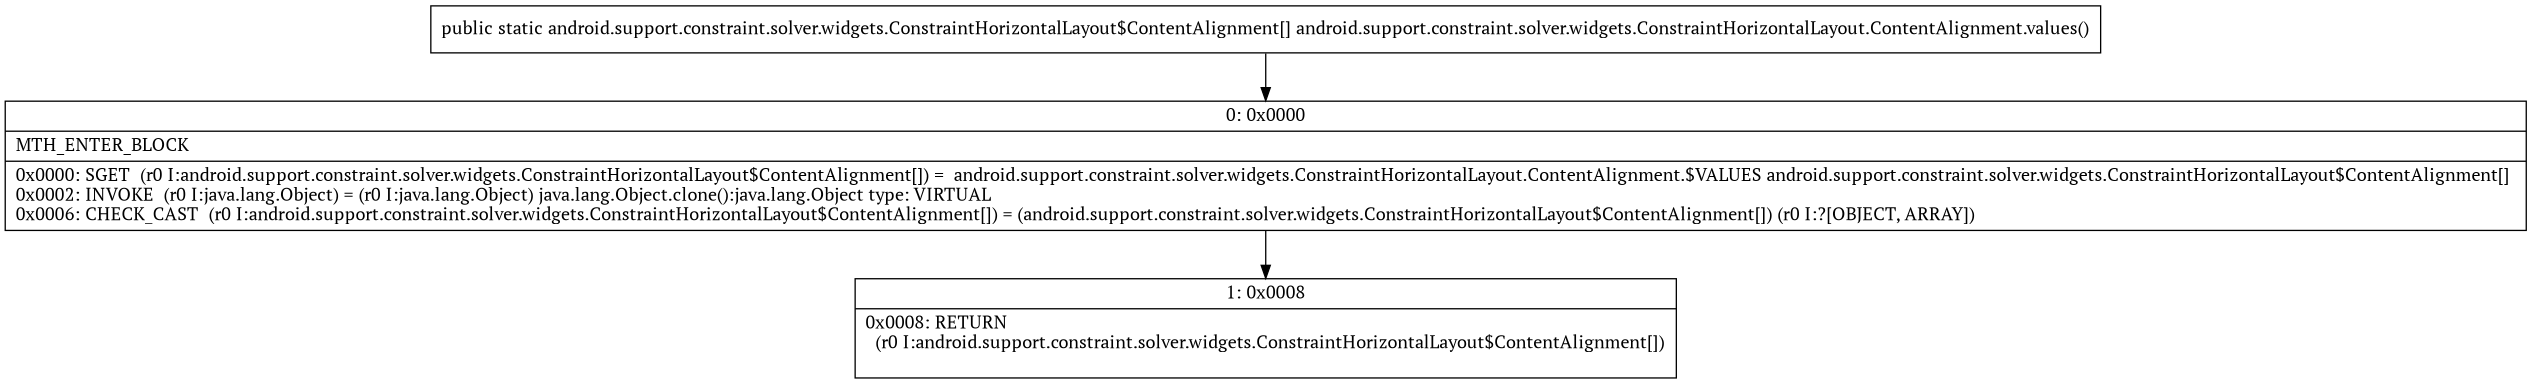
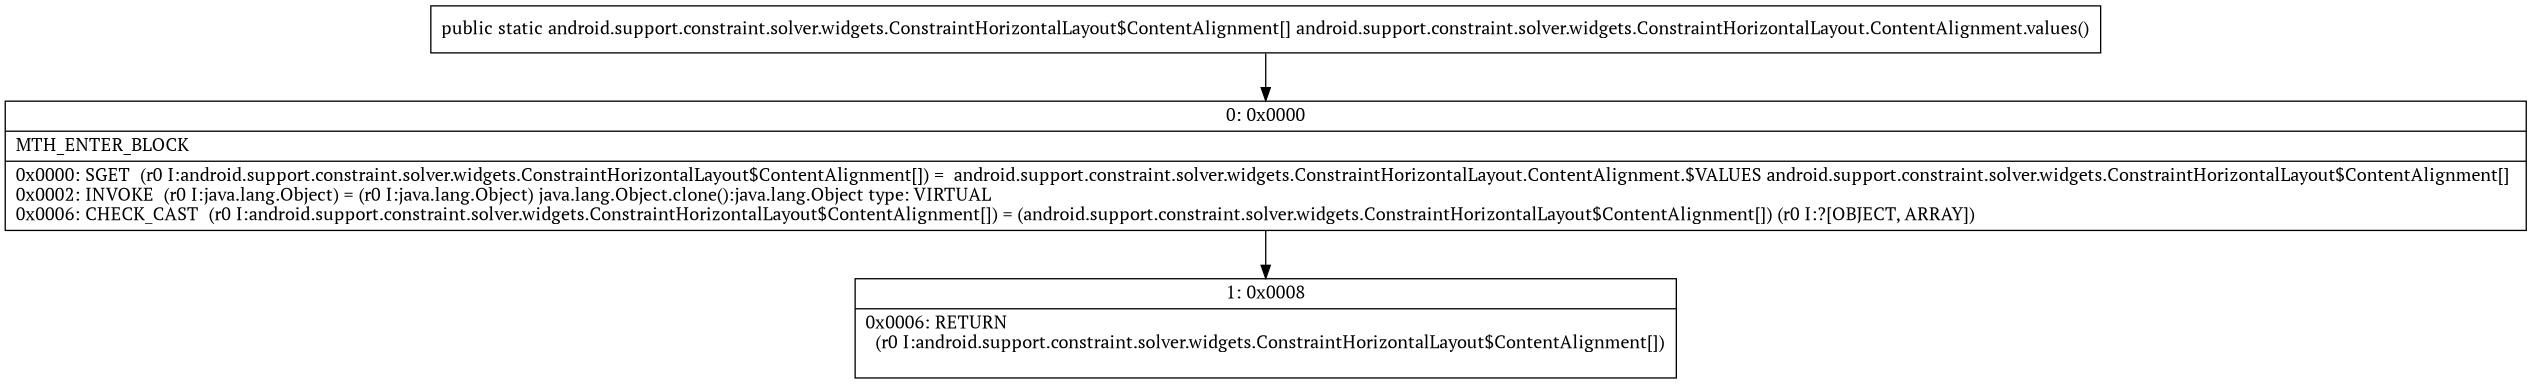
(942, 323) -> (942, 323)
